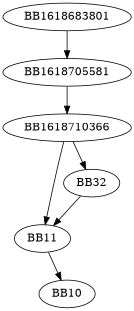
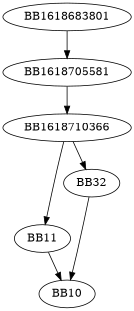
(70, 208) -> (81, 235)
